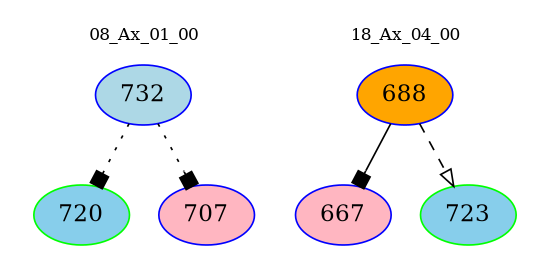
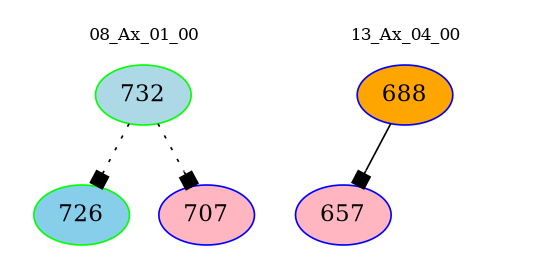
(406, 36) -> (406, 36)
(143, 95) -> (143, 95)
(82, 215) -> (82, 215)
(343, 215) -> (343, 215)
(468, 215) -> none
